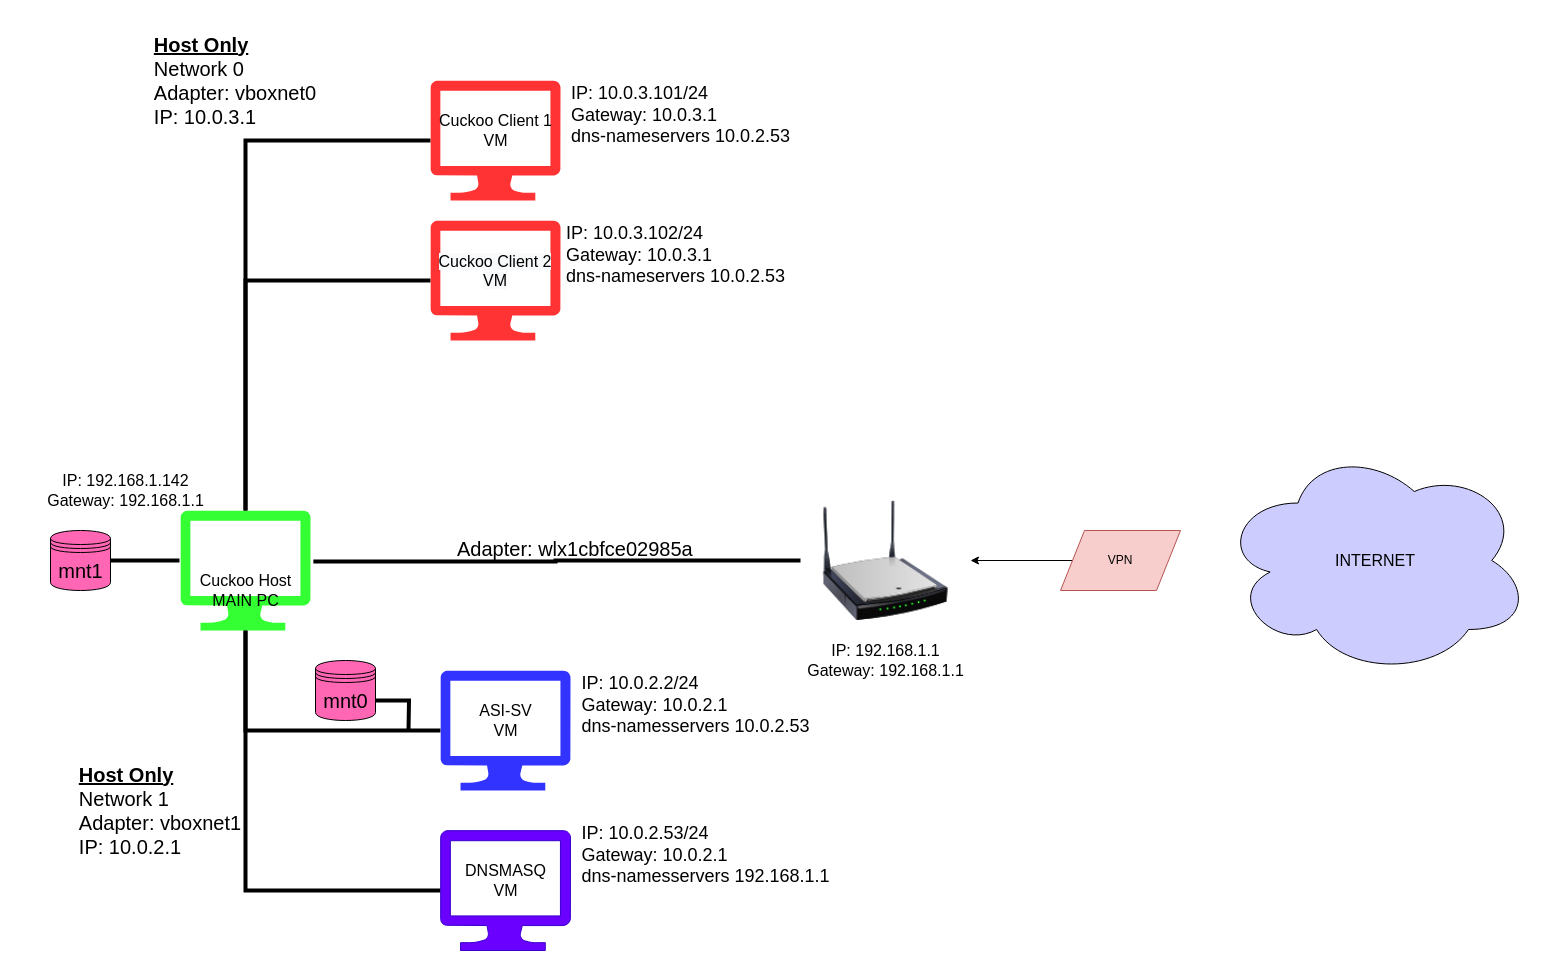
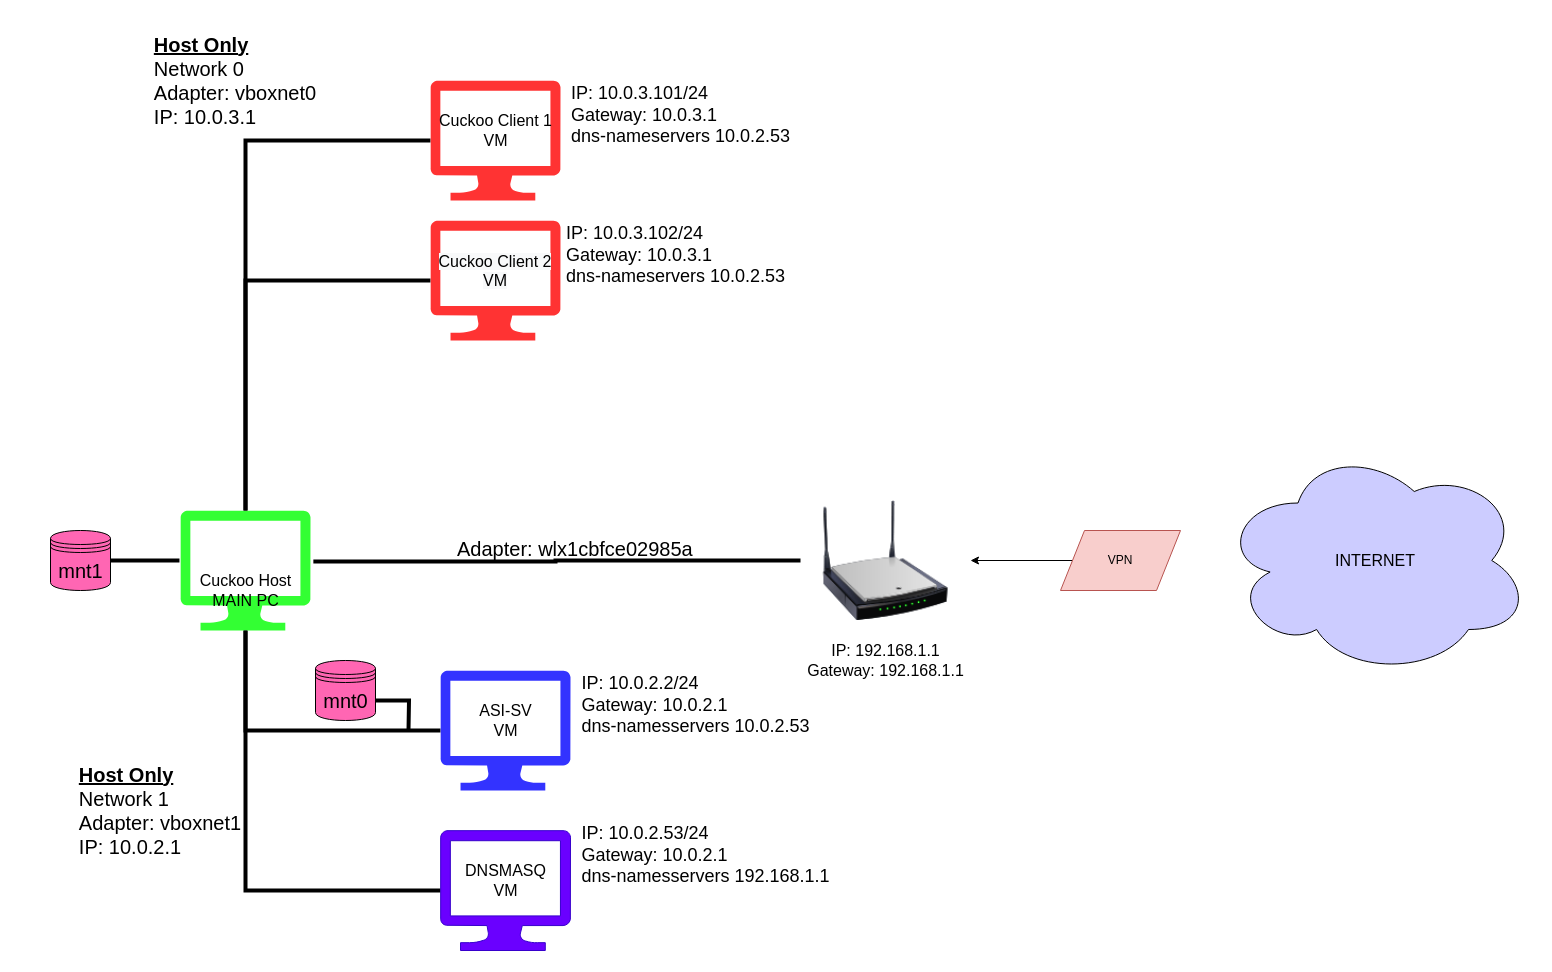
(126, 491) -> none
